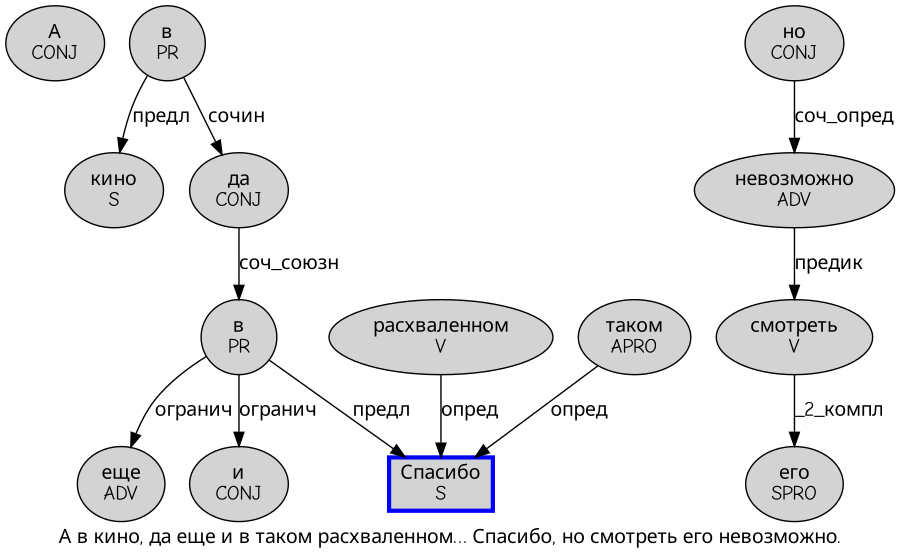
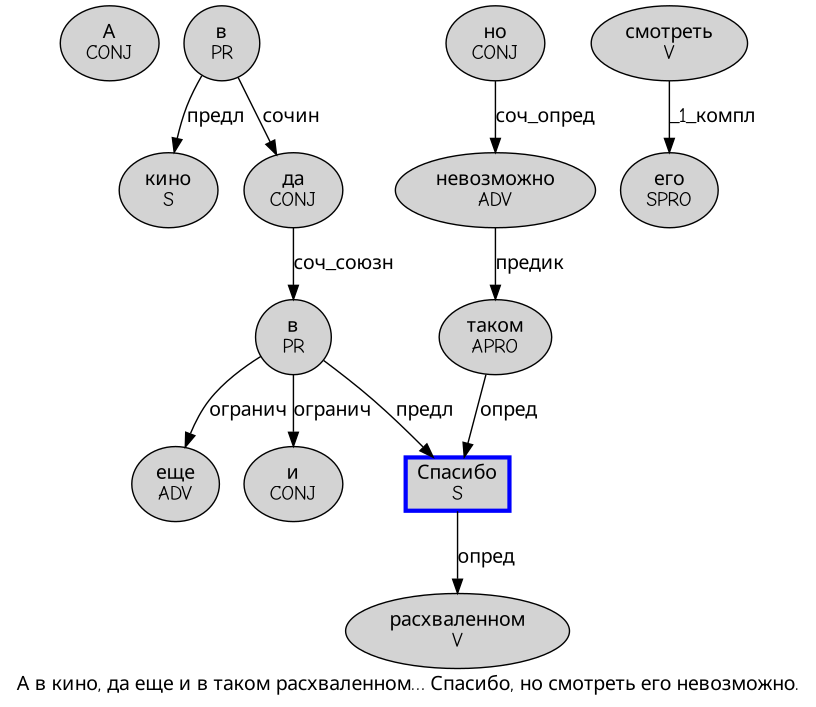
(794, 256) -> (495, 256)
(441, 409) -> (458, 545)
(839, 411) -> (713, 117)
